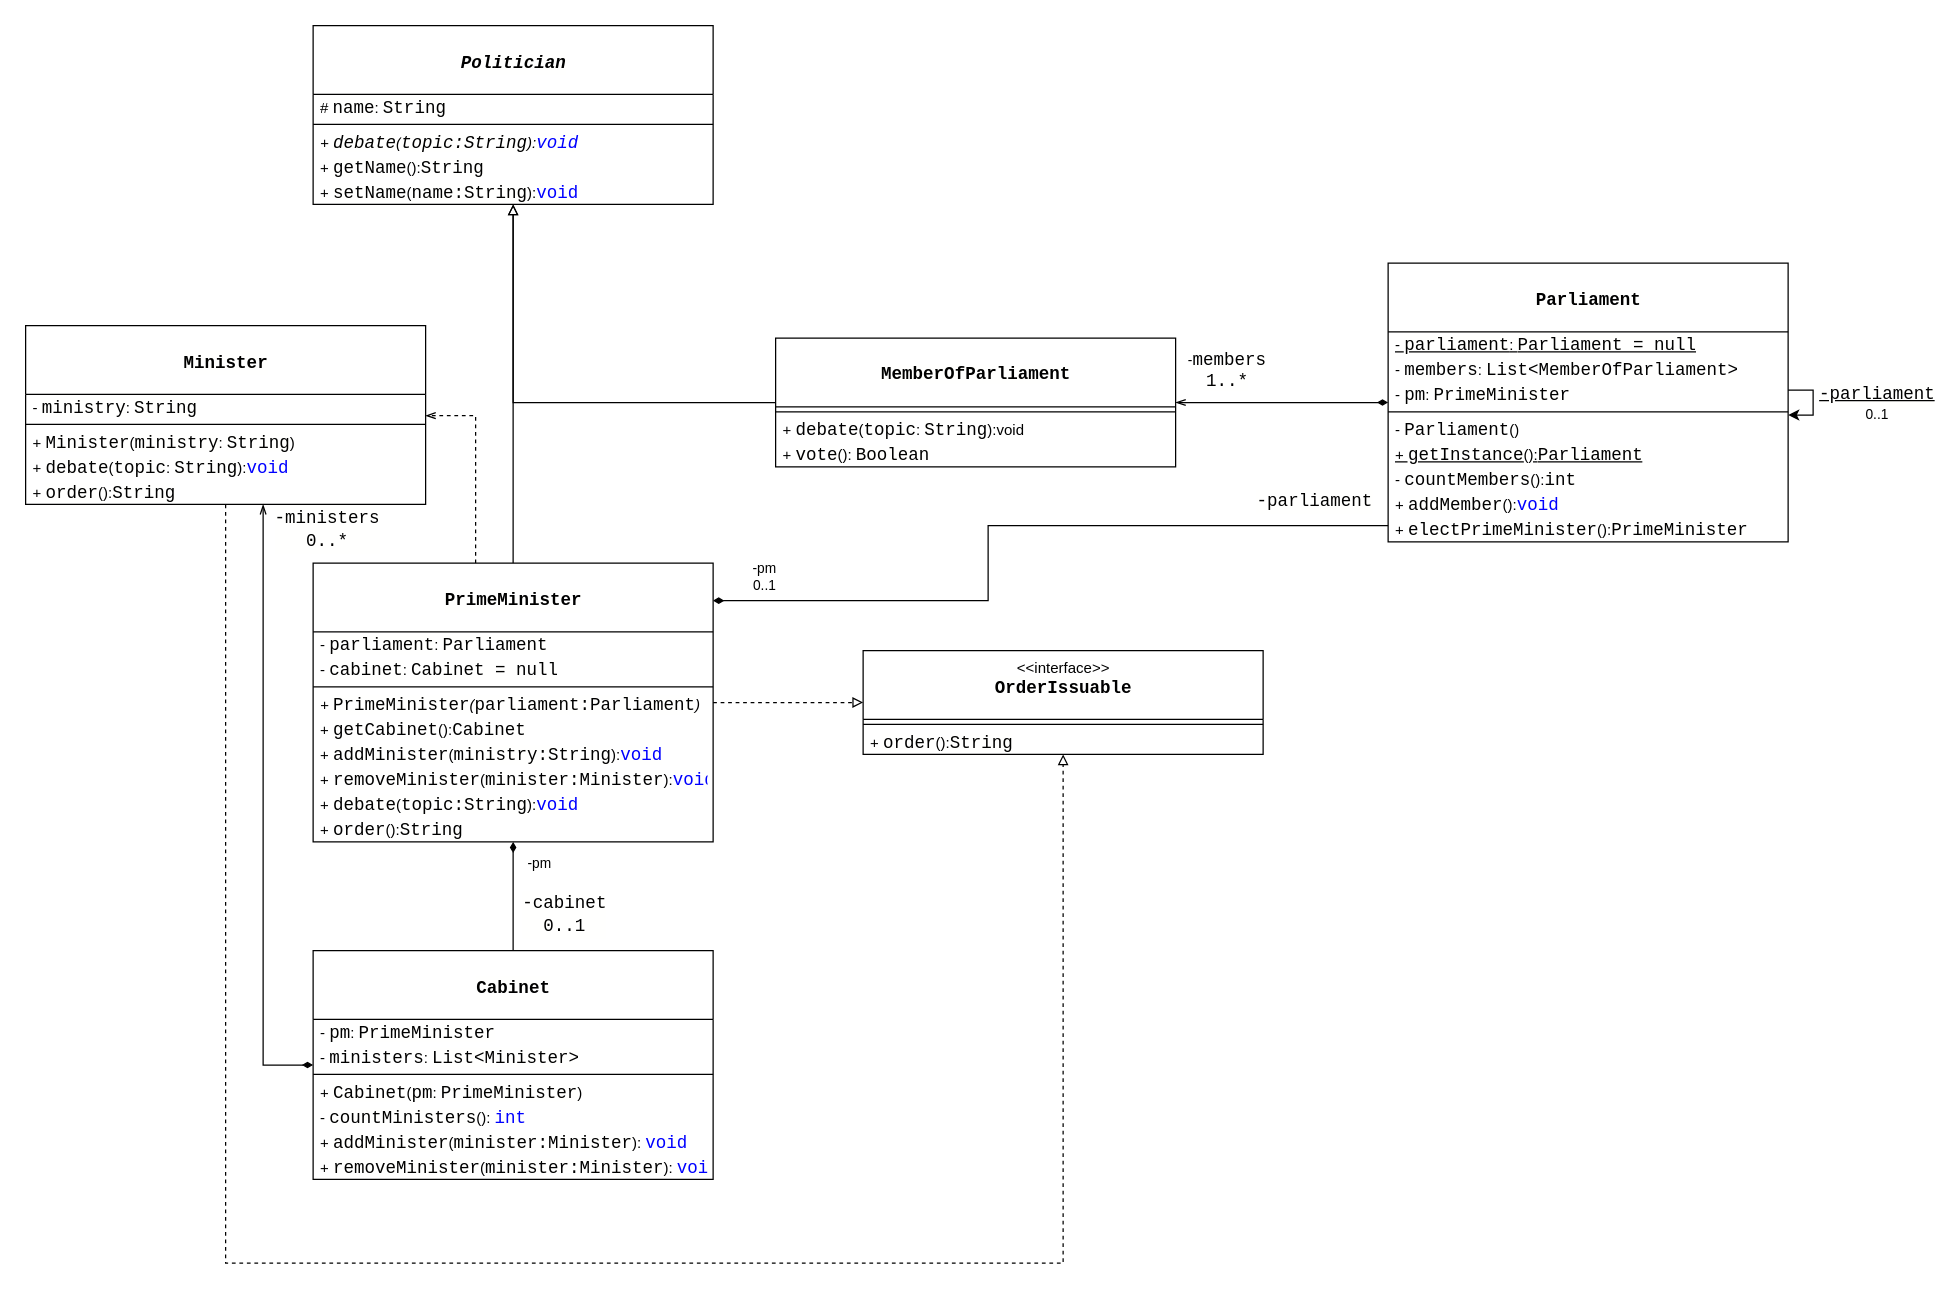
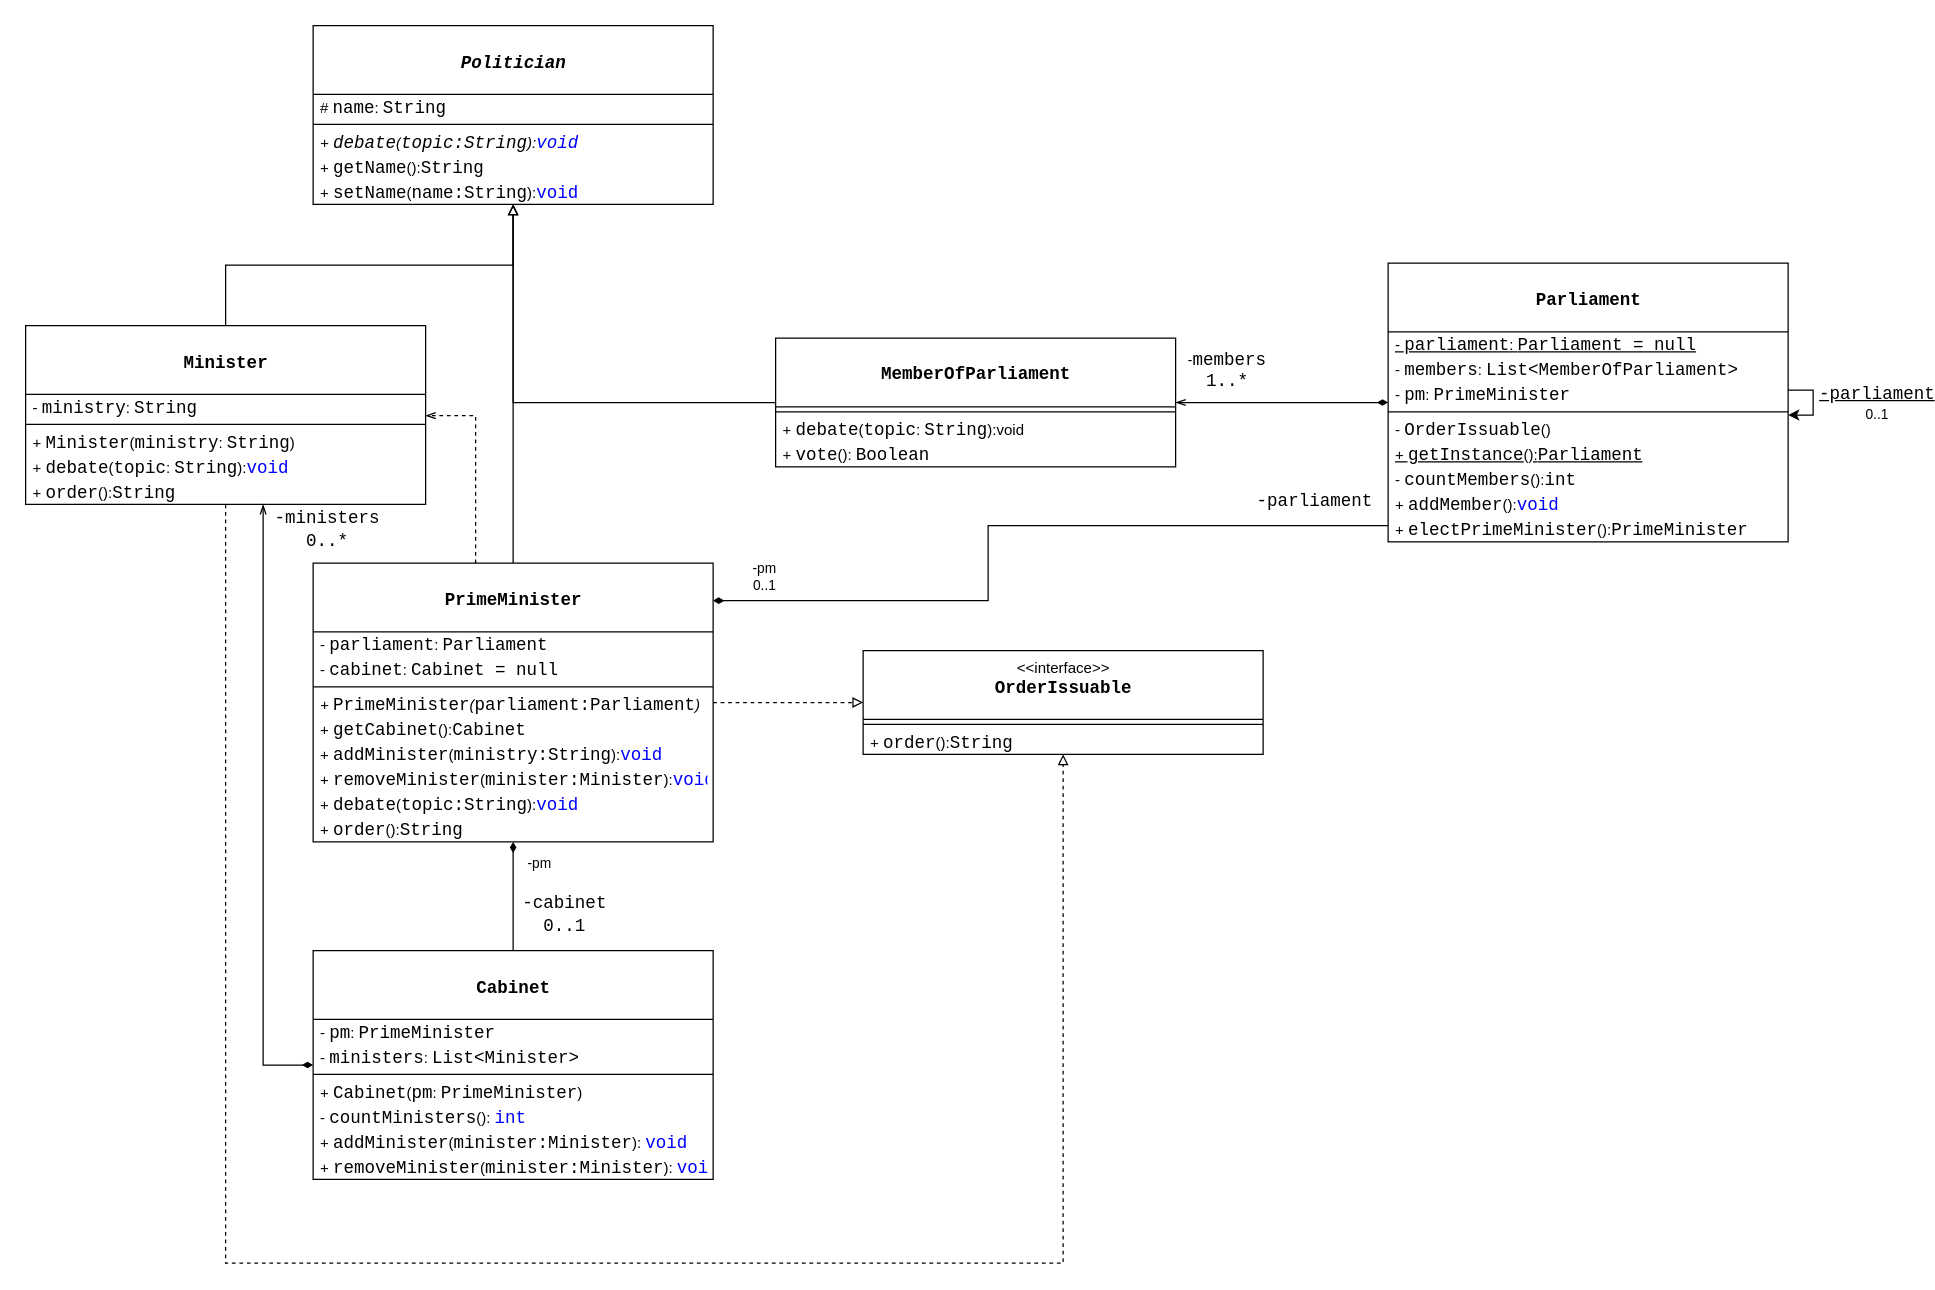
none -> (338, 265)
(1451, 429) -> (1465, 429)
